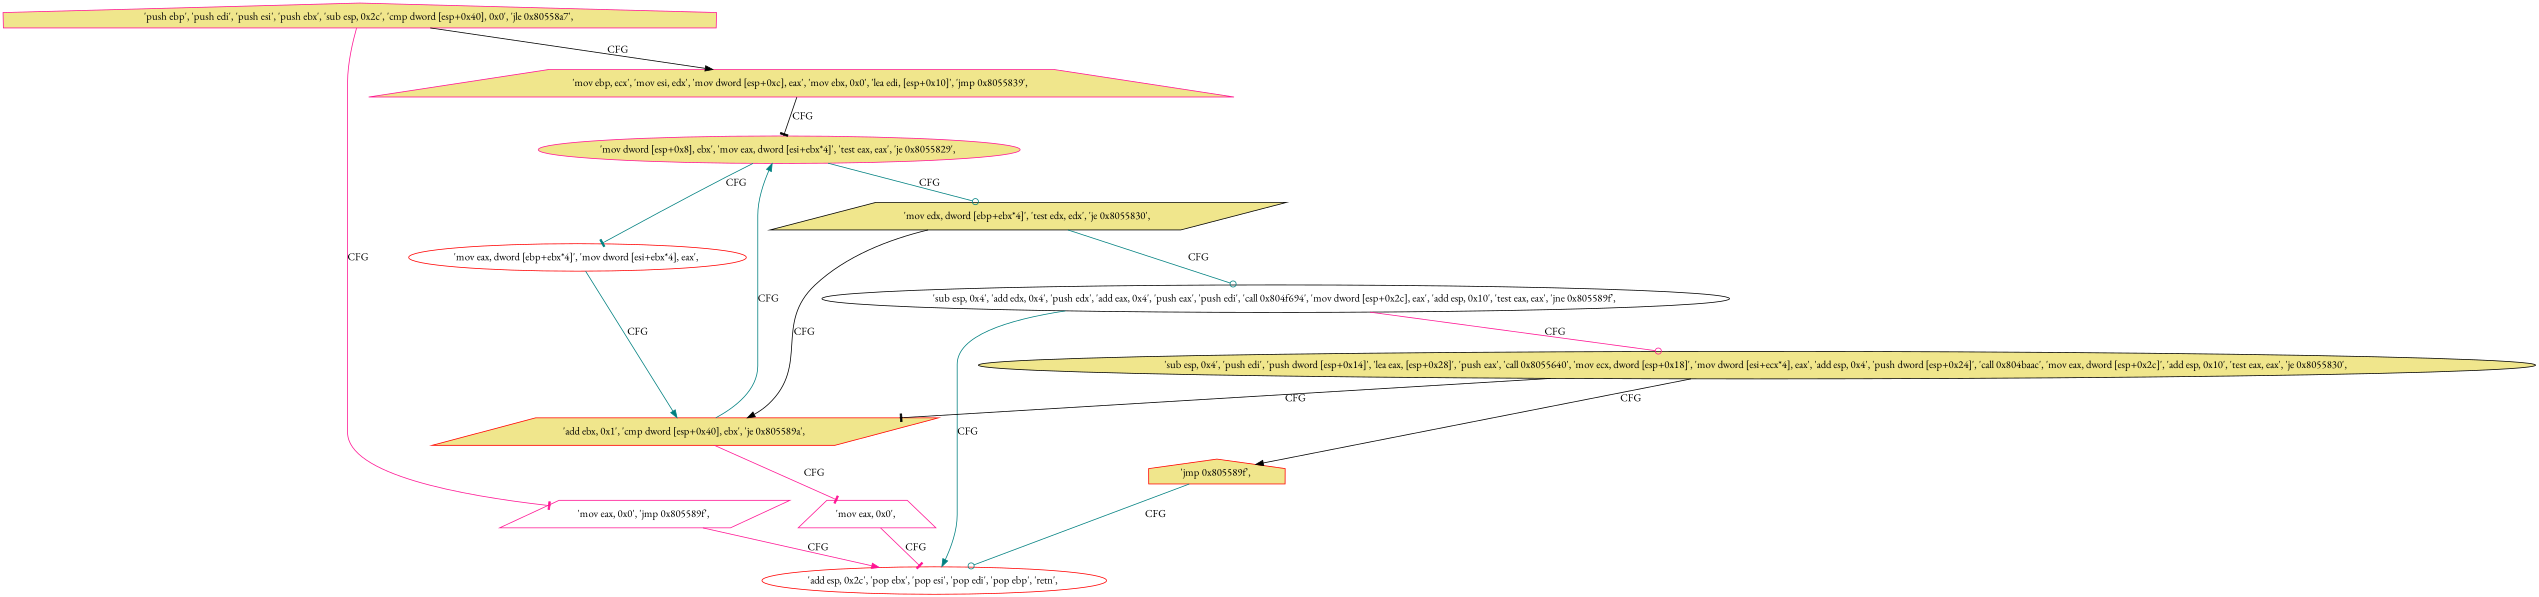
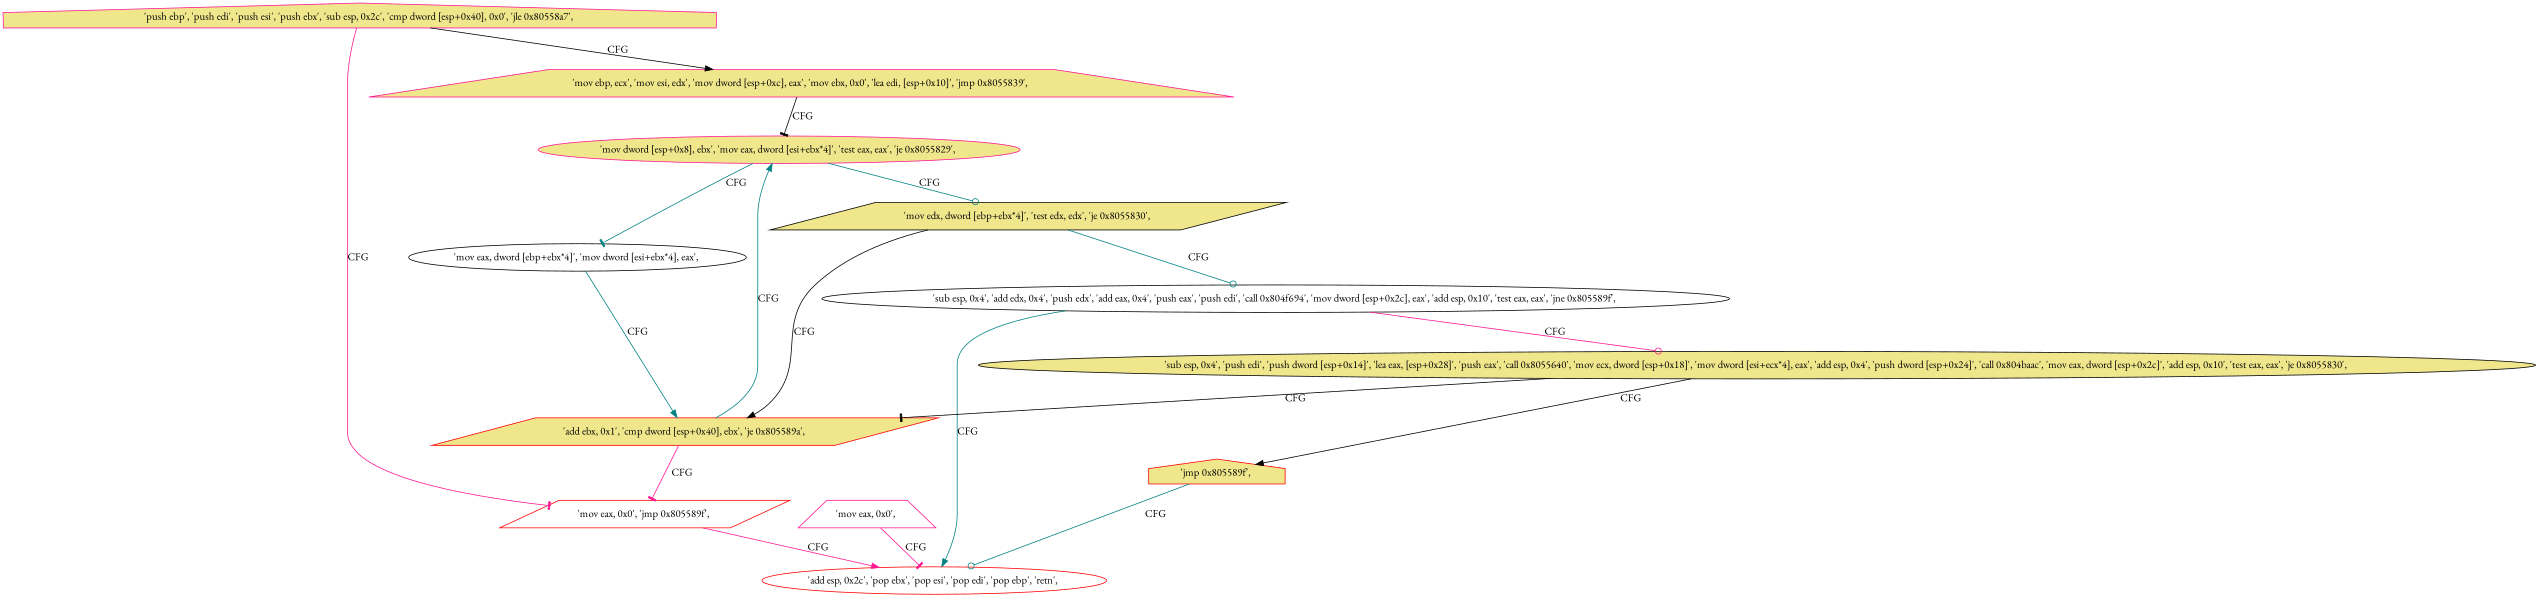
(578, 257) -> (578, 257)
(774, 472) -> (666, 471)
(645, 514) -> (645, 514)
